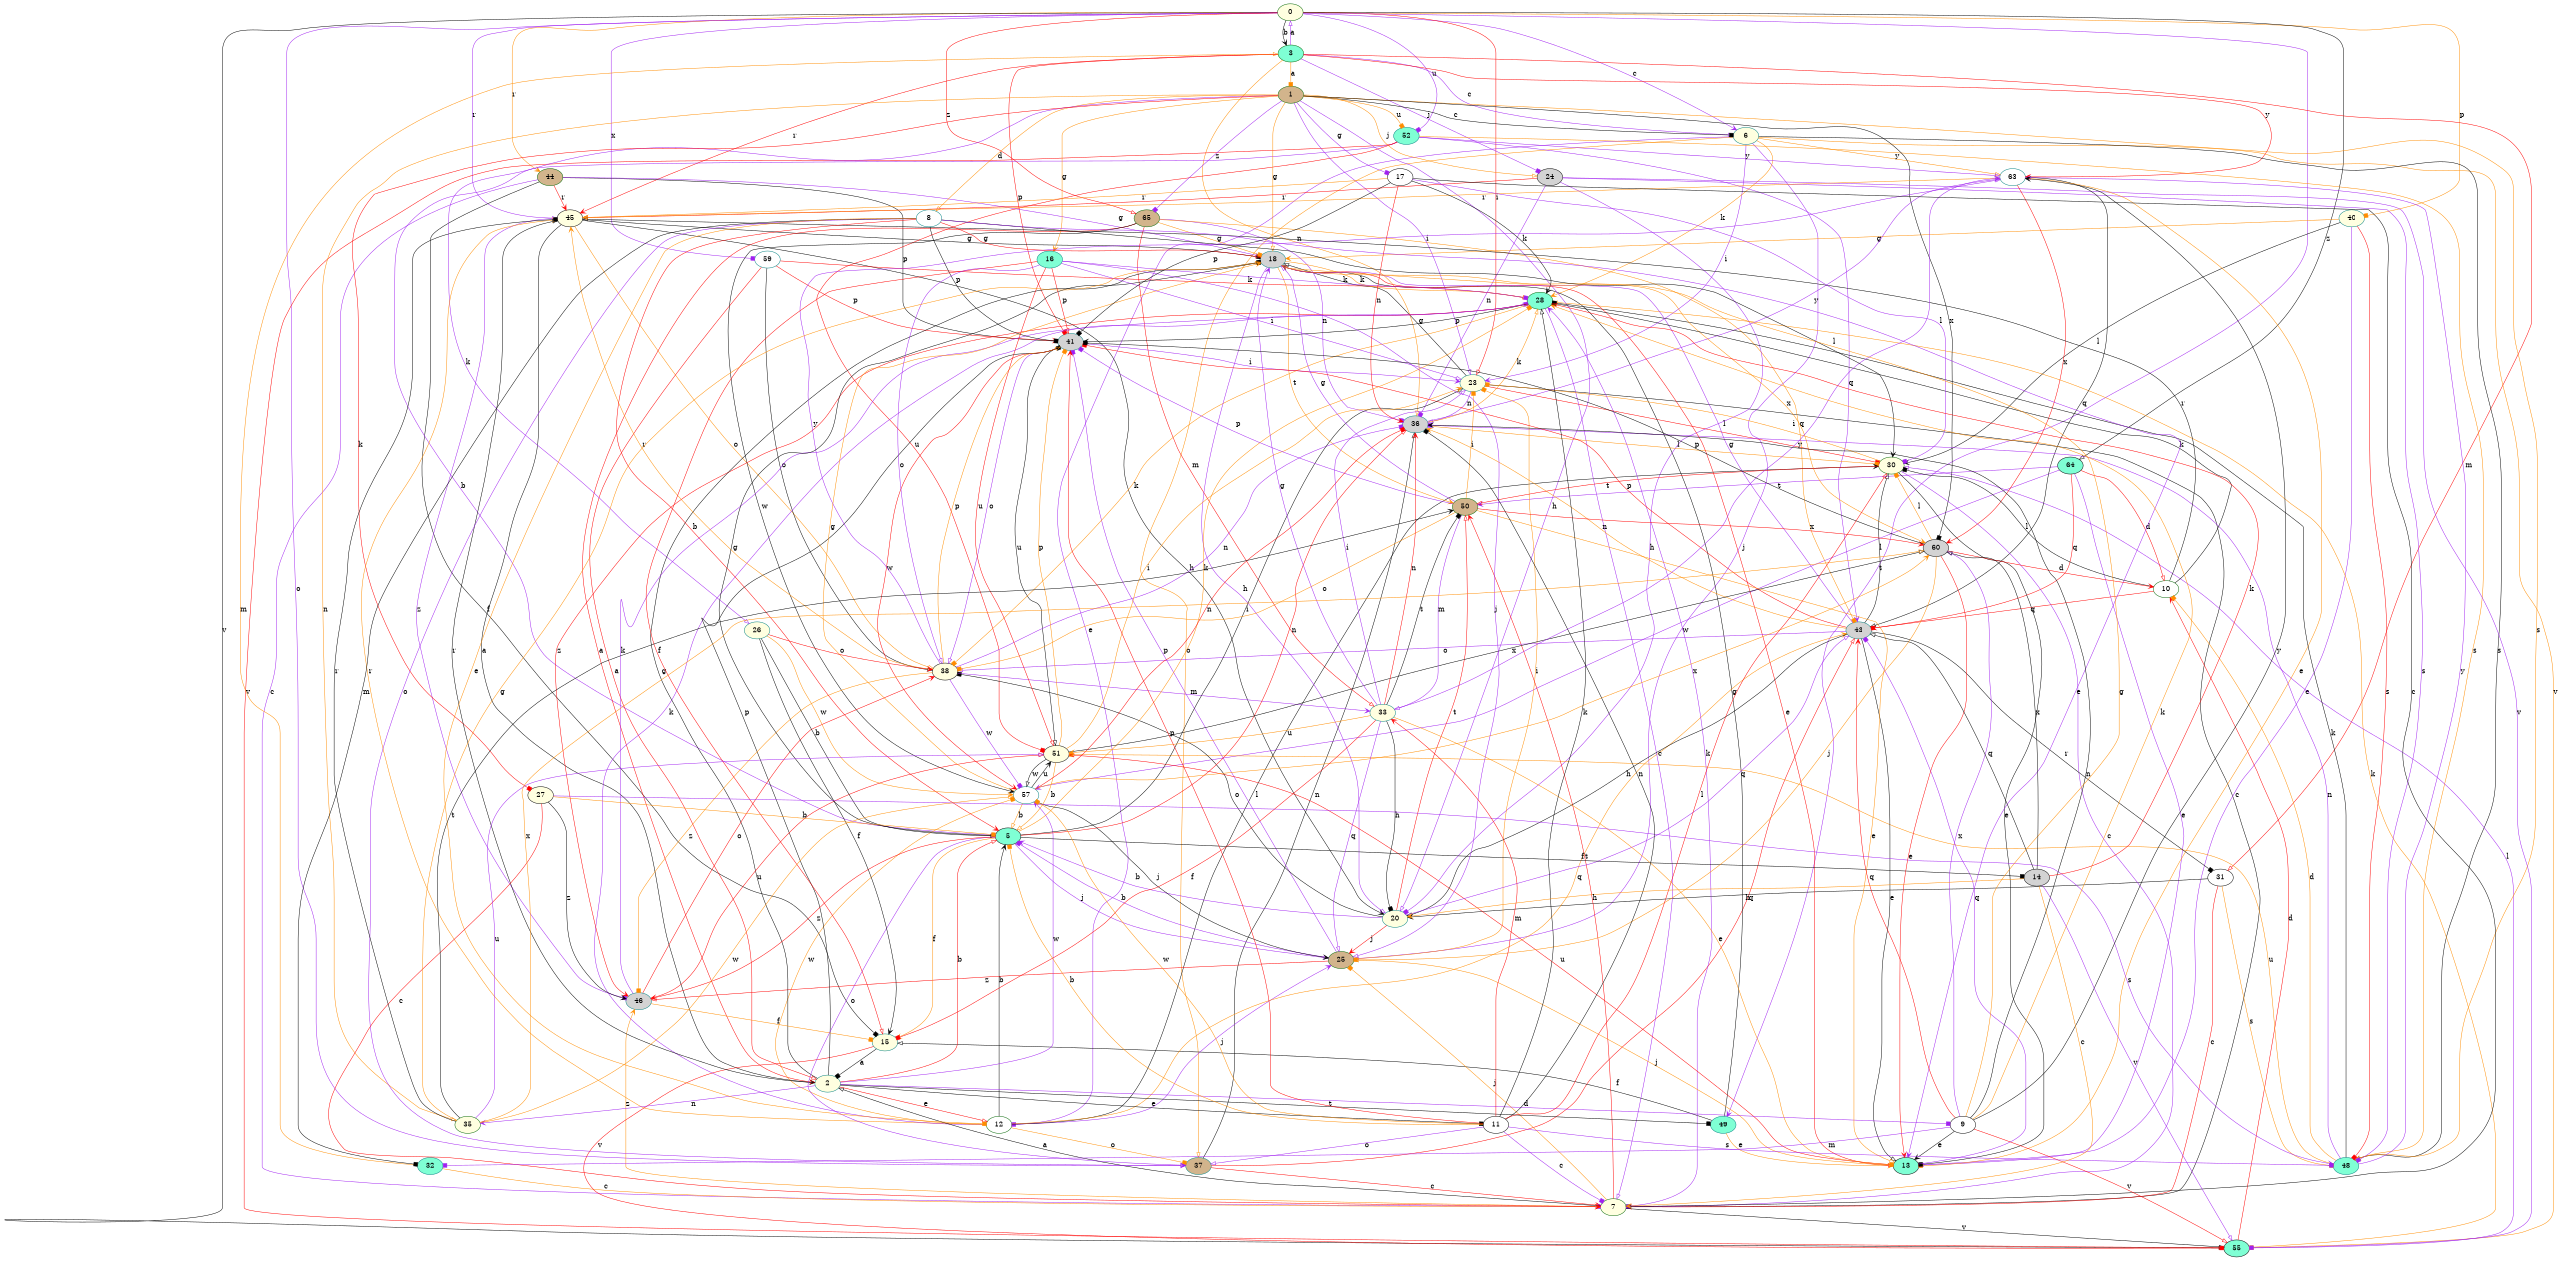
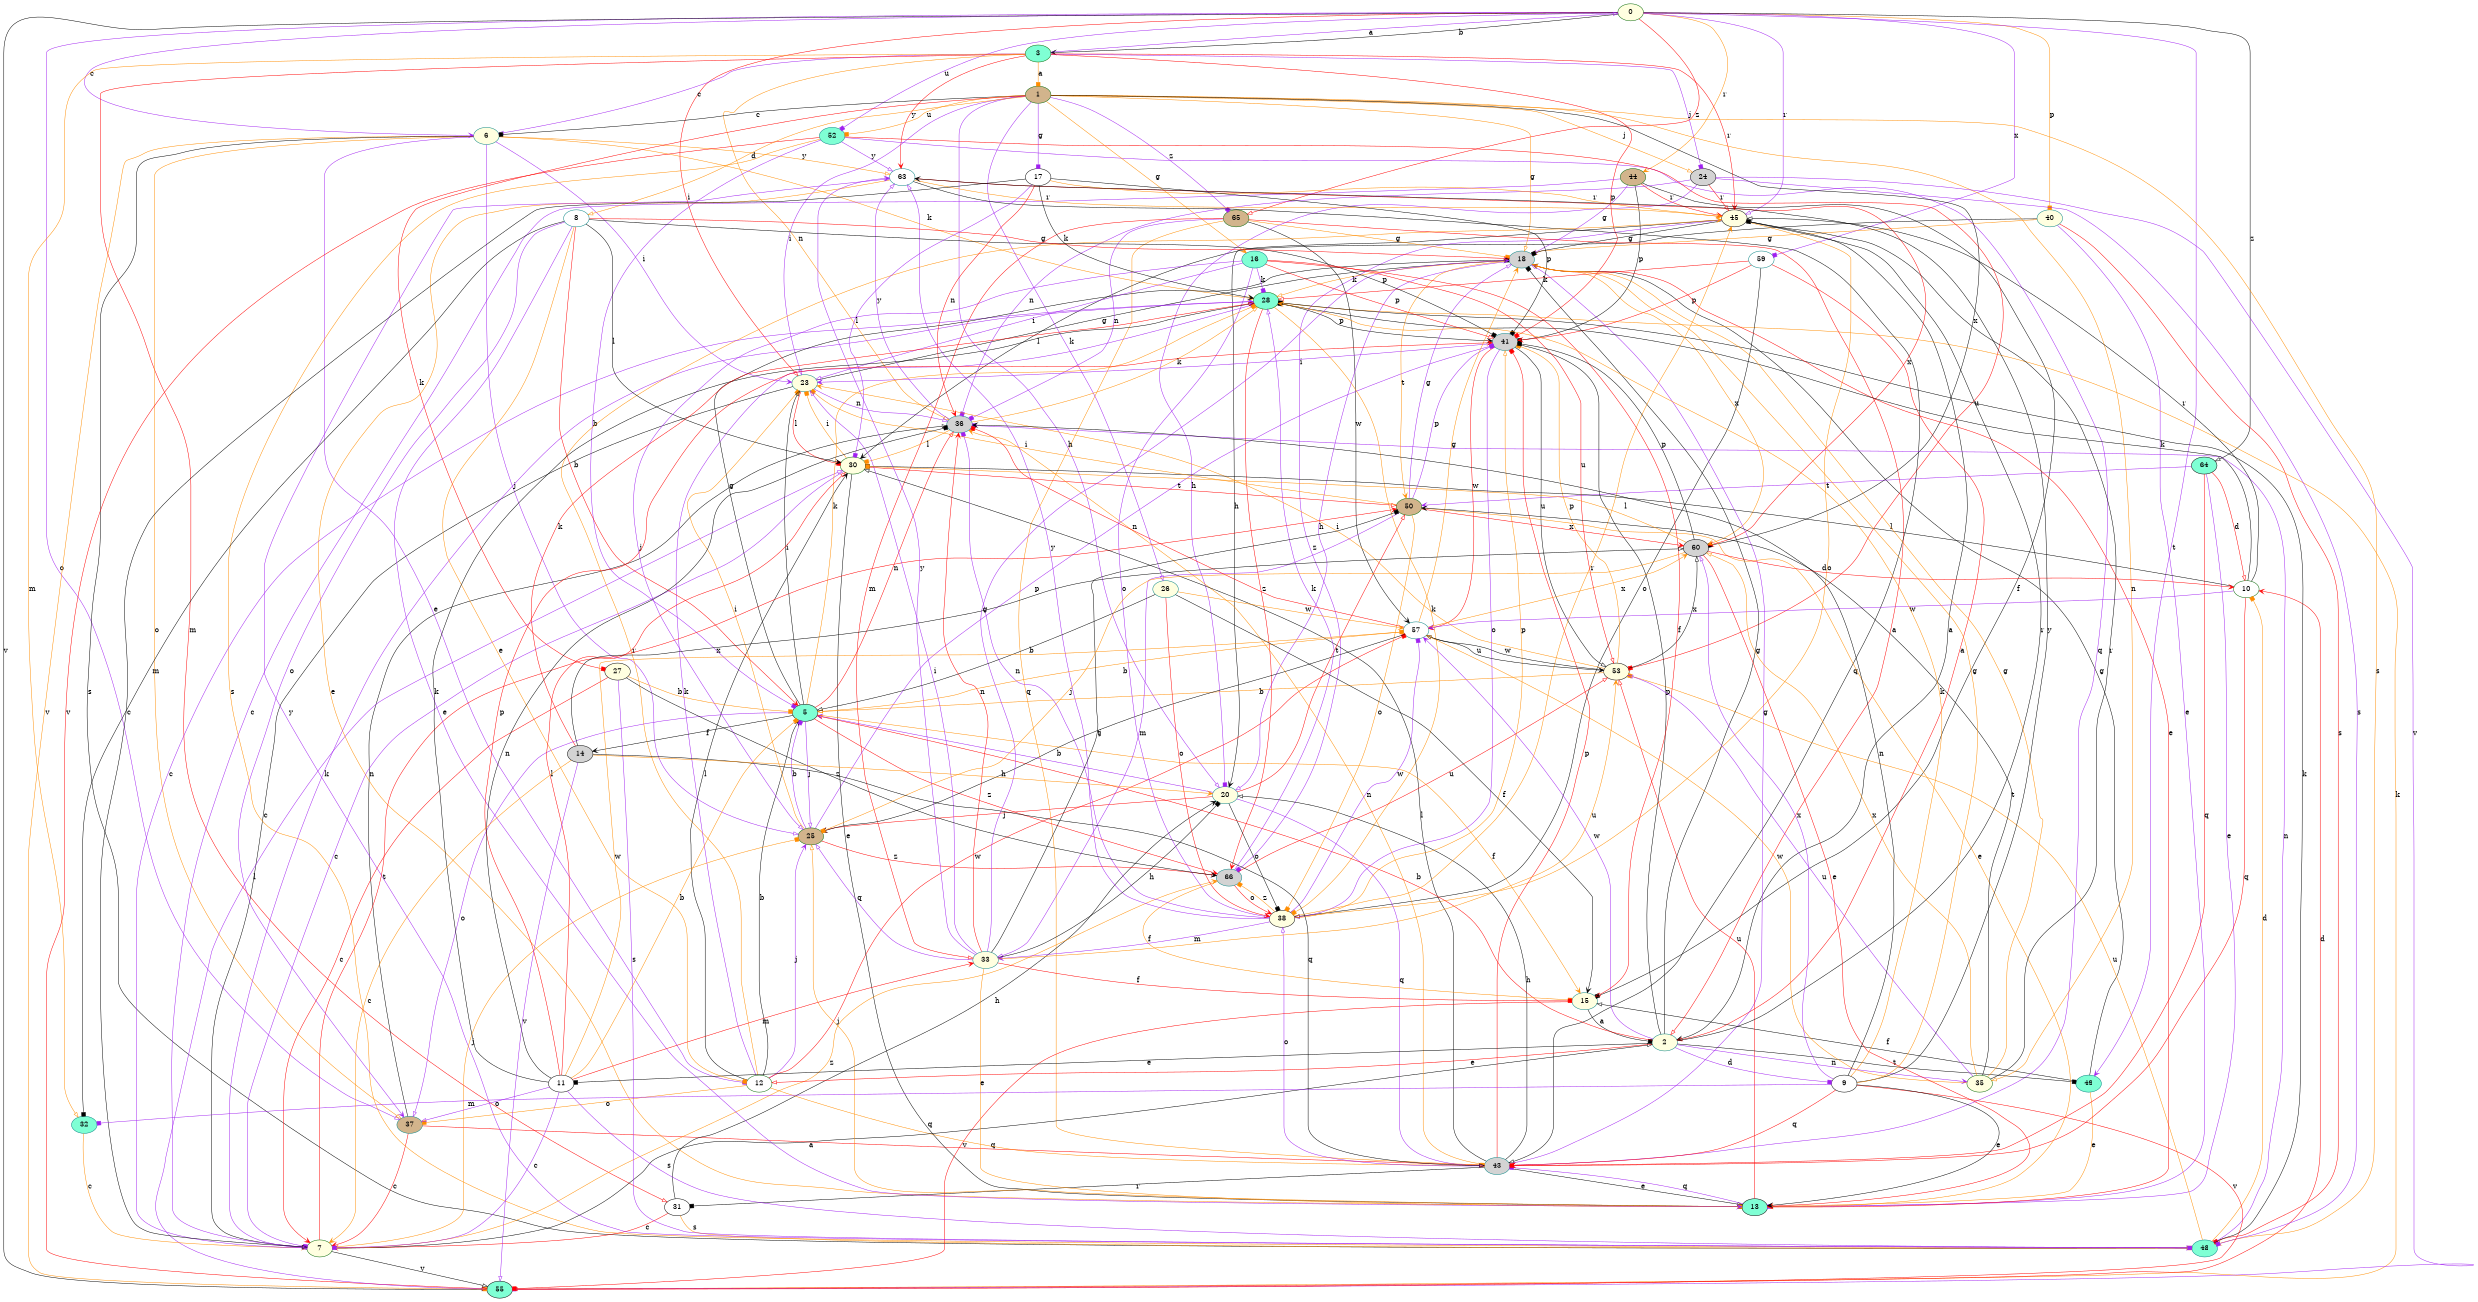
(290, 249) -> (65, 128)
(1563, 676) -> (1833, 609)
(1056, 754) -> (1616, 672)
(1520, 858) -> (695, 733)
(797, 976) -> (1032, 826)
(639, 1001) -> (1229, 878)
